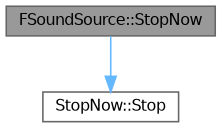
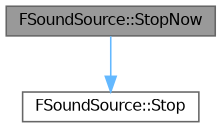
(111, 107) -> (111, 107)
